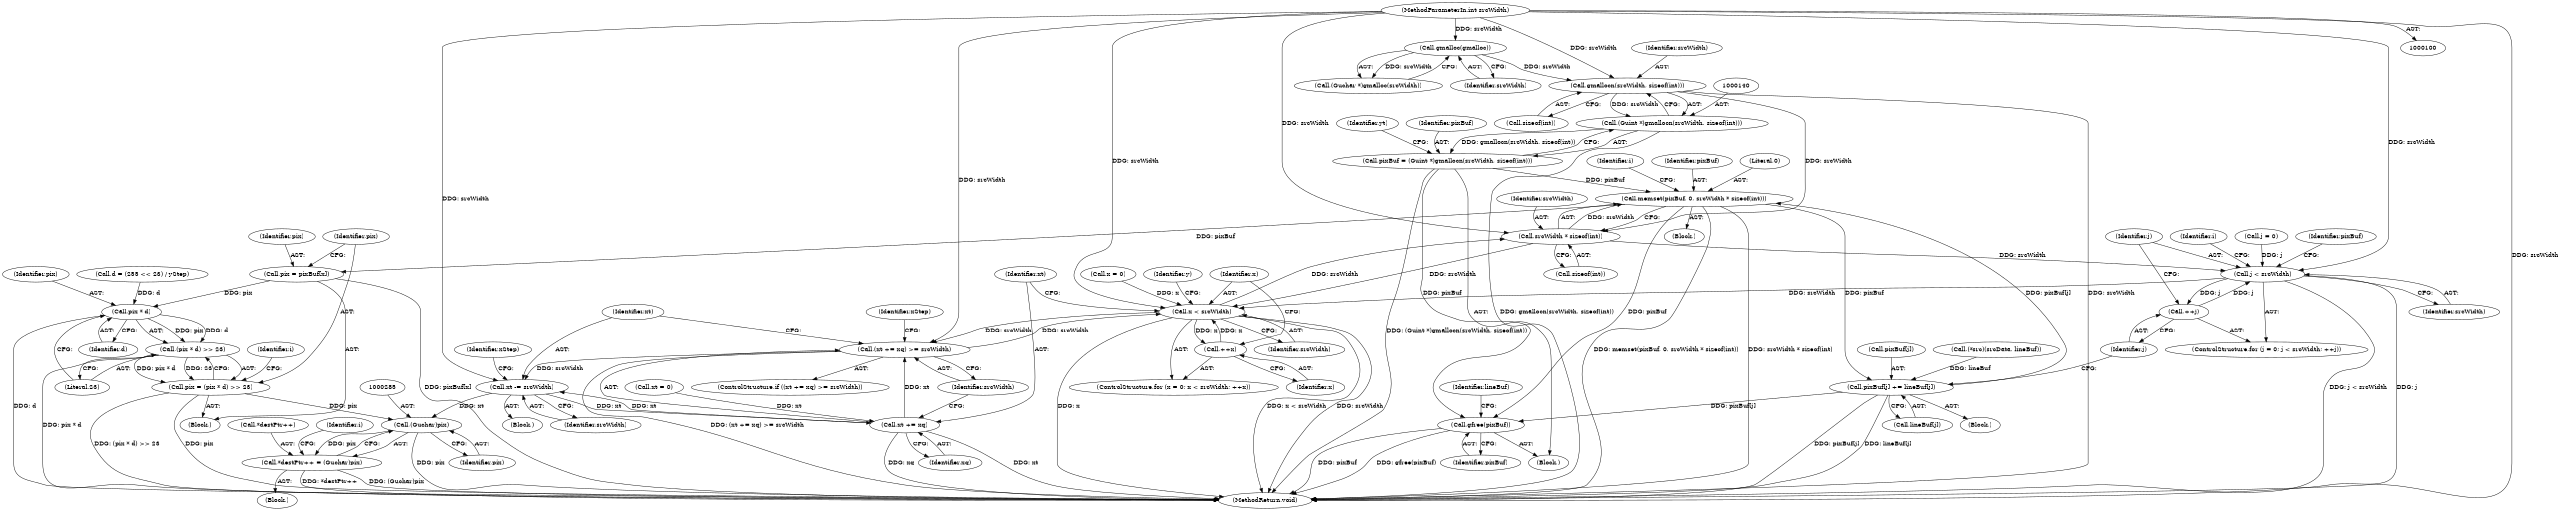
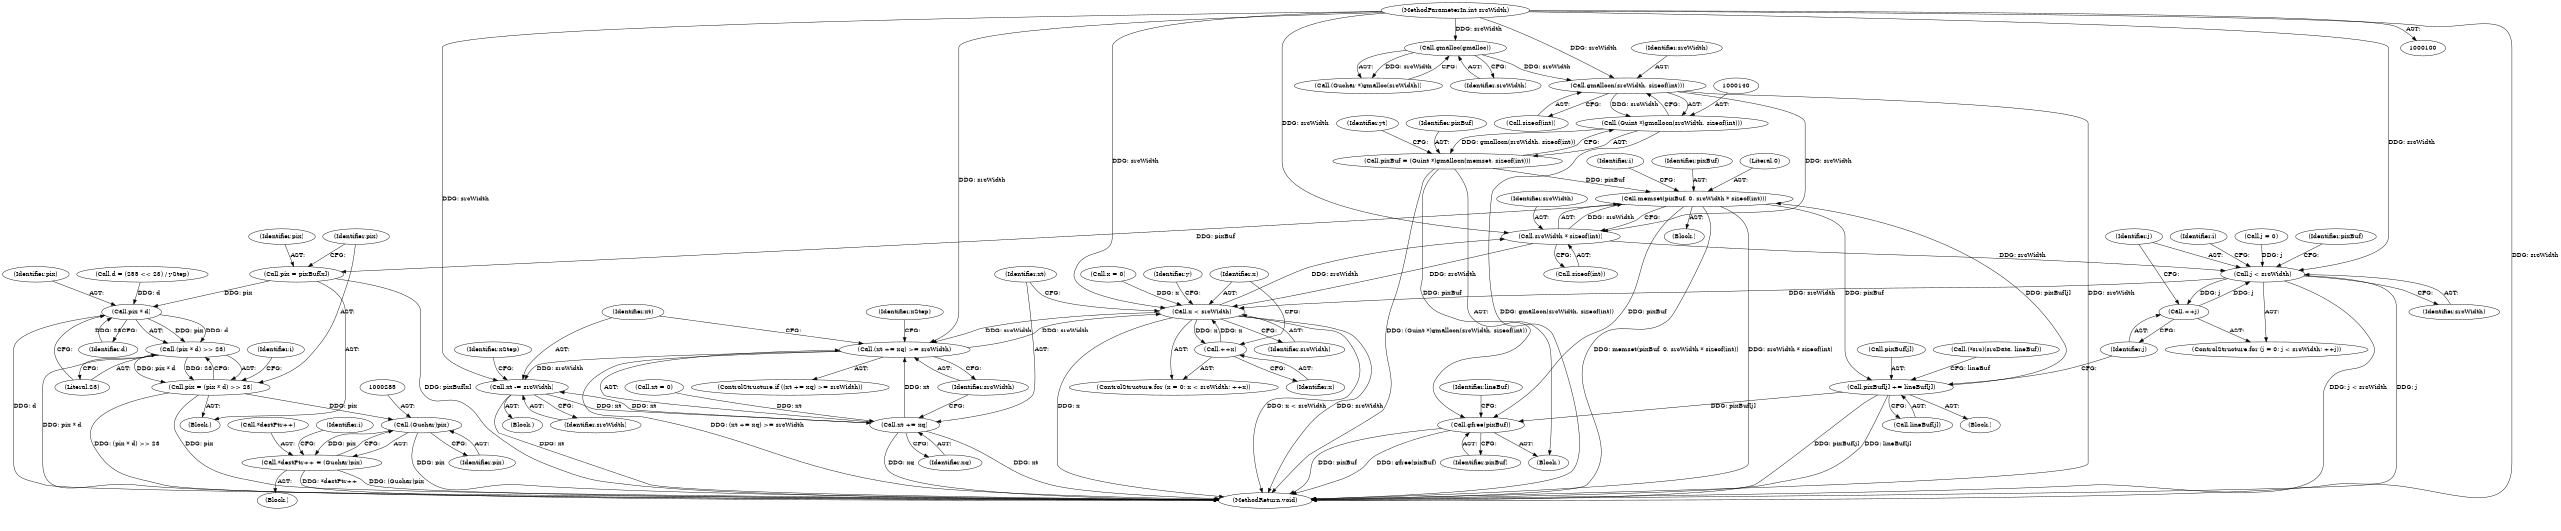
(1448, 161) -> (1448, 161)
(108, 331) -> (108, 331)
(1970, 369) -> (1970, 369)
(466, 401) -> (639, 481)
